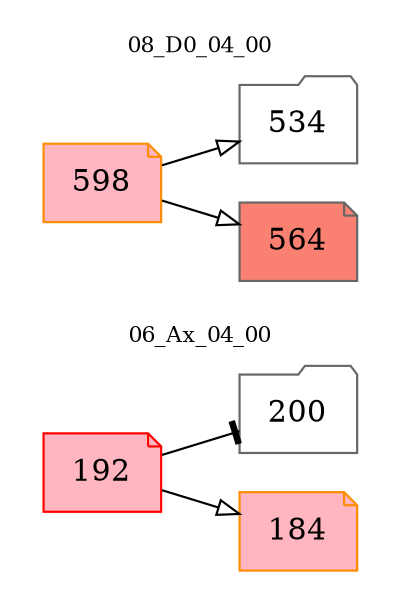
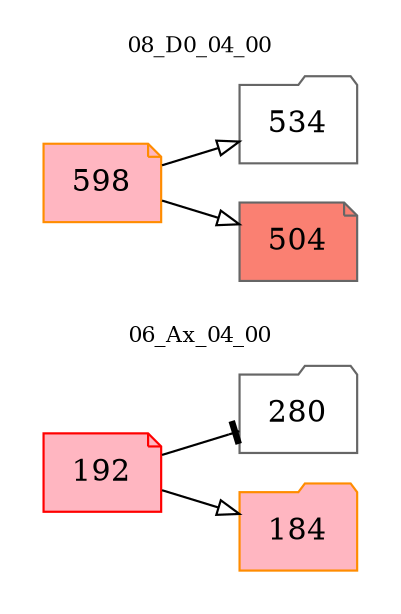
(298, 242) -> (298, 242)
(298, 414) -> (298, 414)
(298, 531) -> (298, 531)
